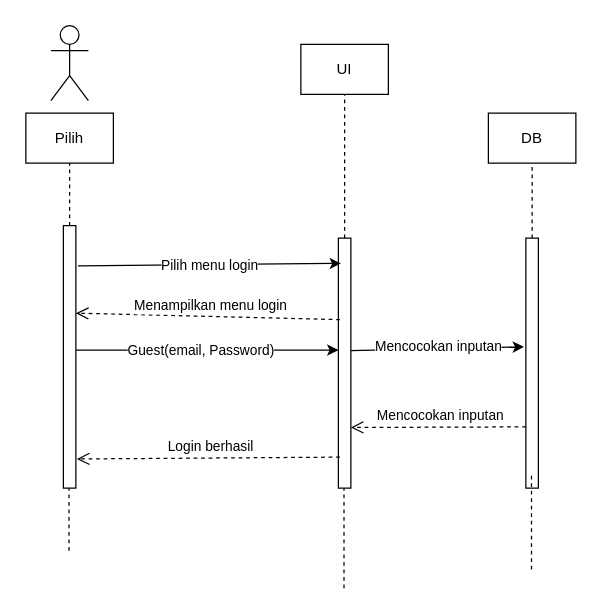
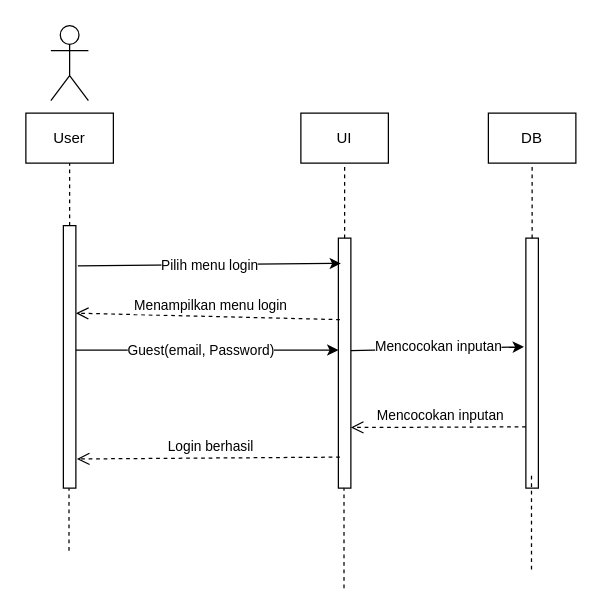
(344, 69) -> (344, 138)
(69, 138) -> (69, 138)
